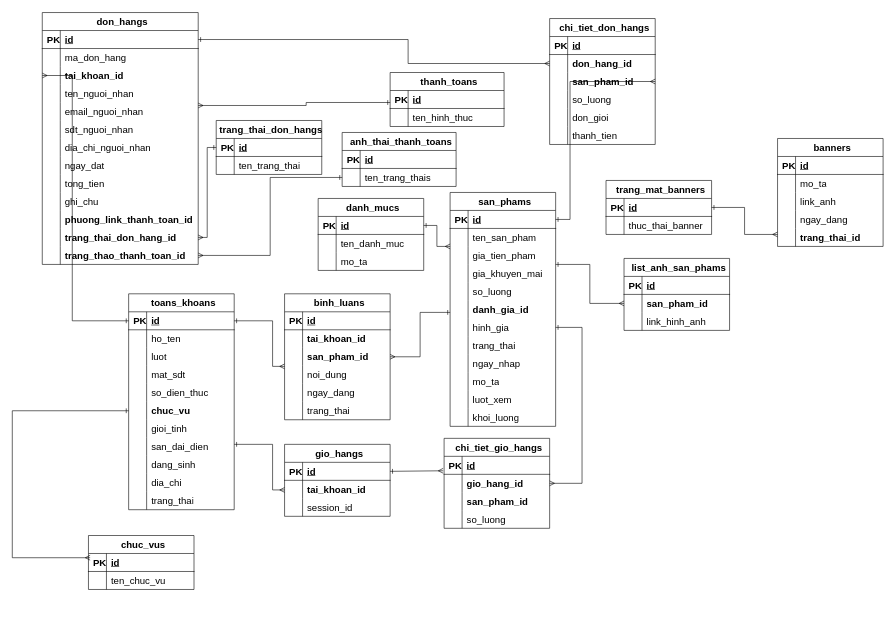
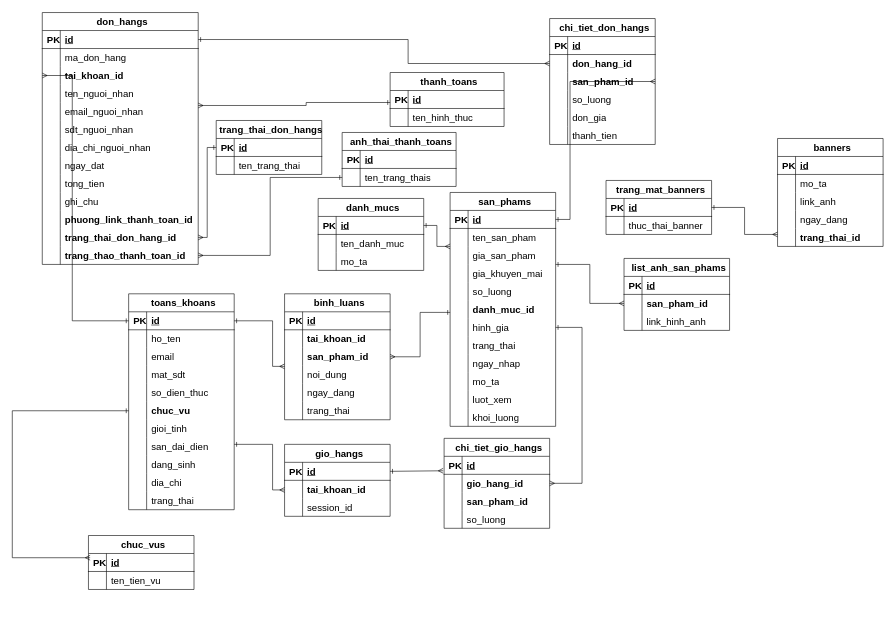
(592, 117) -> (590, 117)
(506, 255) -> (504, 255)
(500, 309) -> (501, 309)
(161, 357) -> (162, 357)
(141, 581) -> (140, 581)
